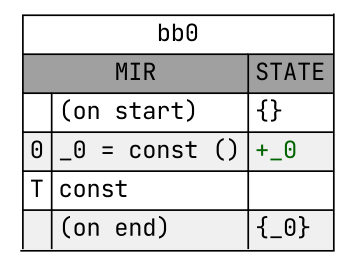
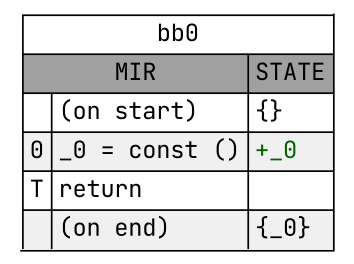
(94, 190) -> (101, 190)
